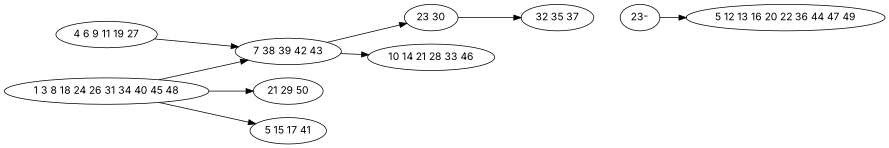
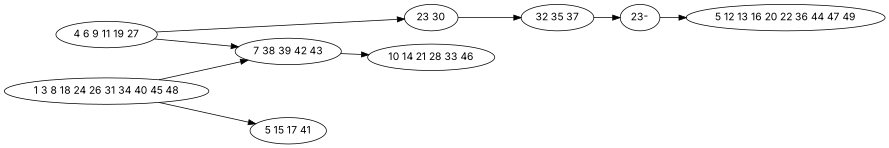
none -> (603, 18)
(363, 34) -> (277, 26)
(288, 91) -> none
